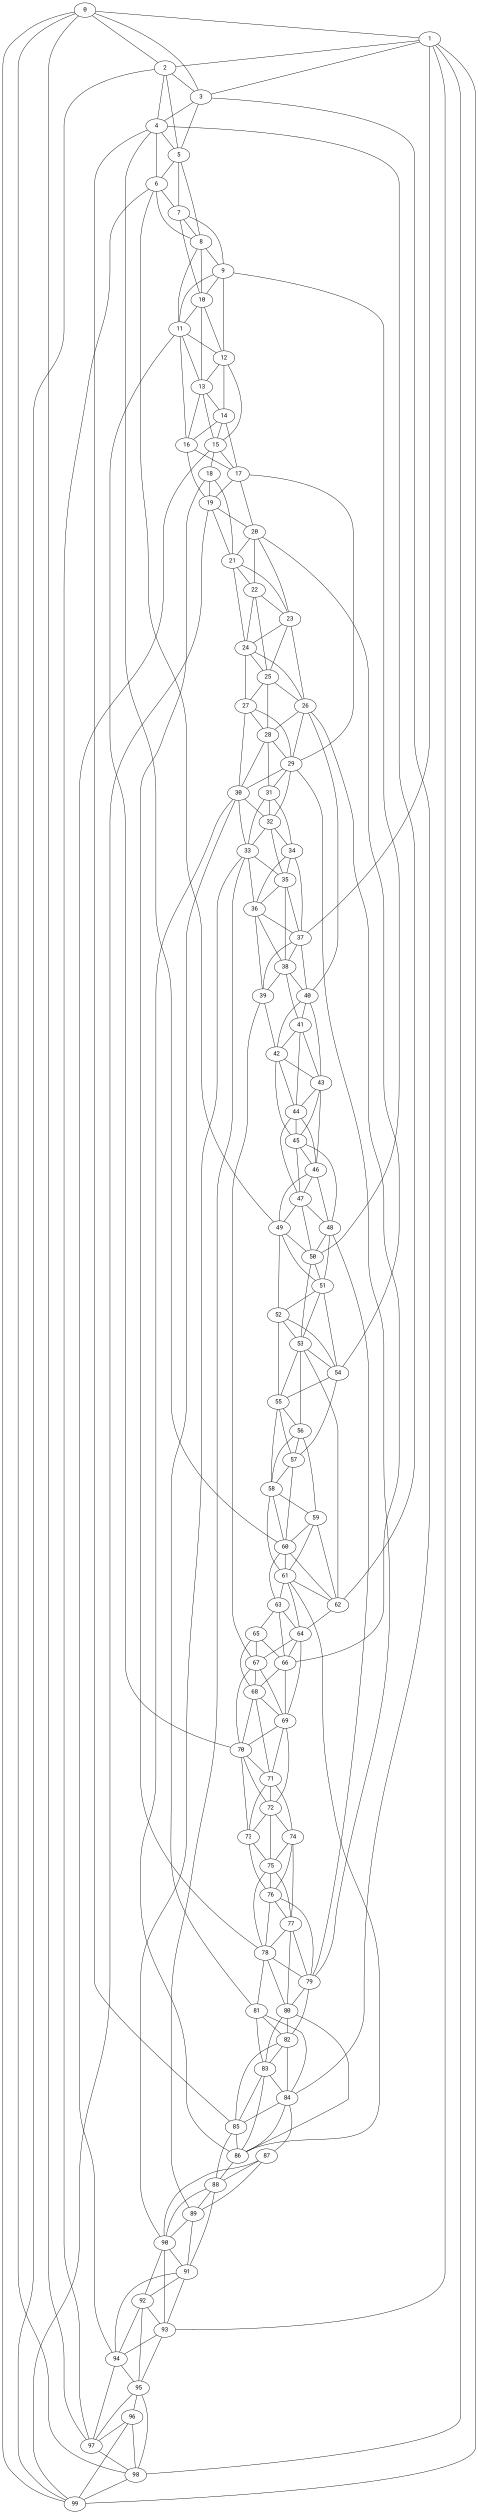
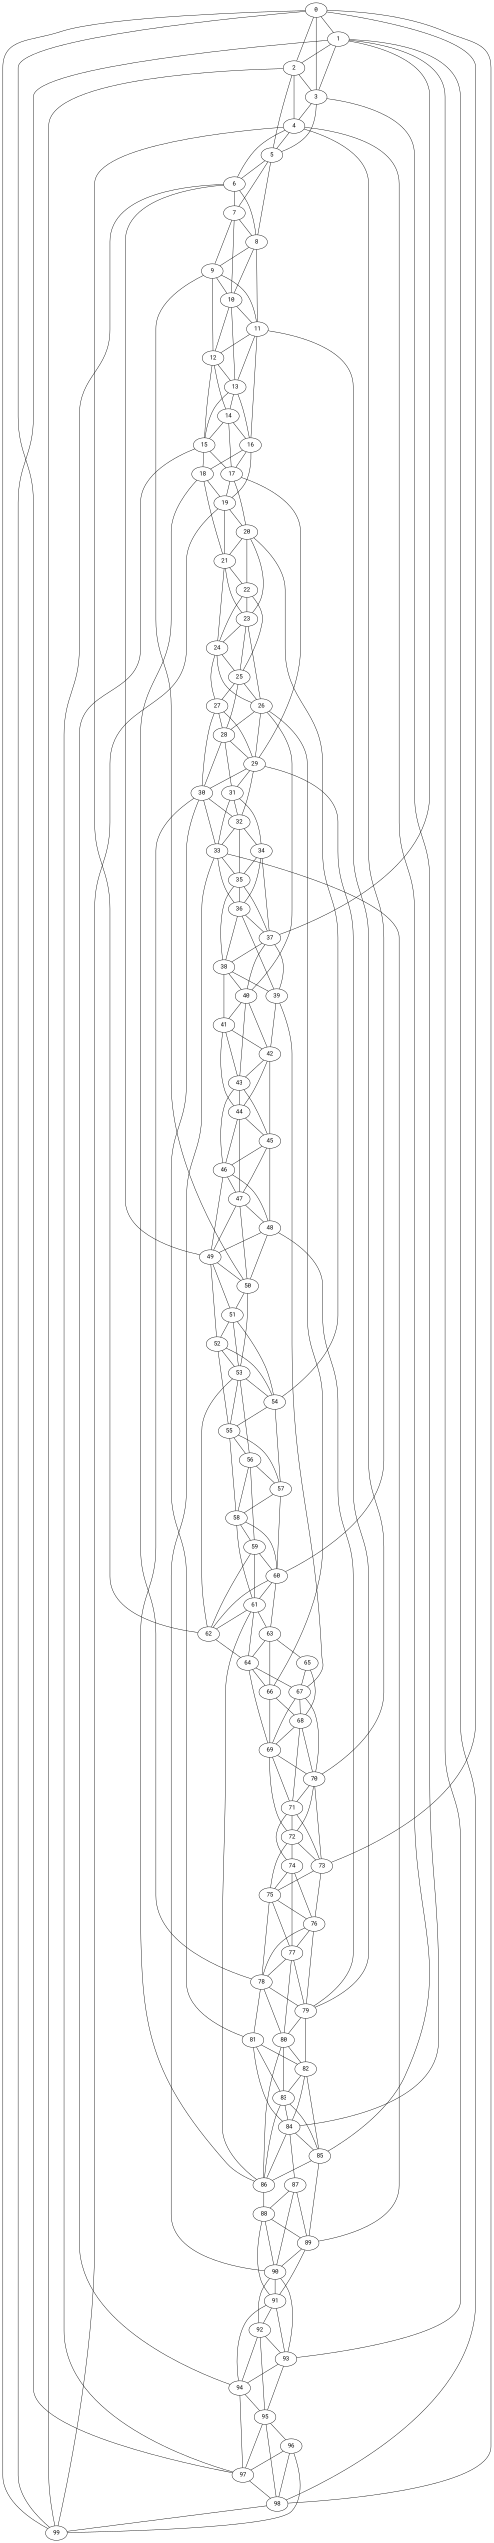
none -> (227, 460)
none -> (476, 919)
(328, 1257) -> (240, 1243)
(271, 1649) -> none
(221, 2155) -> (314, 2200)
